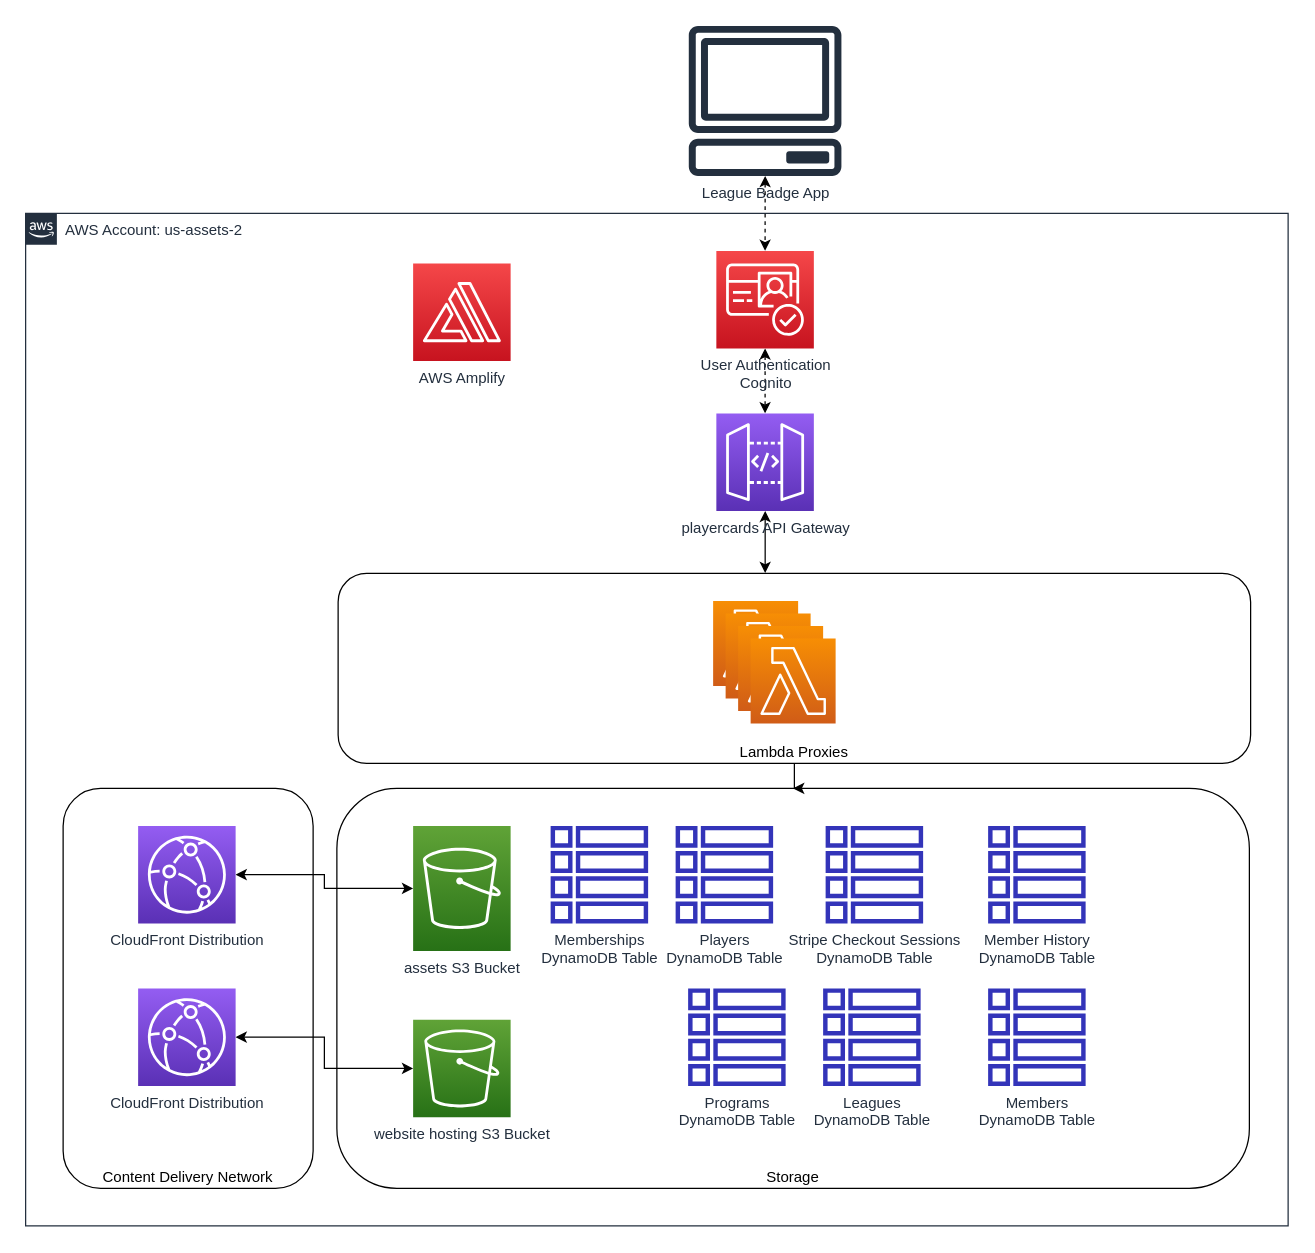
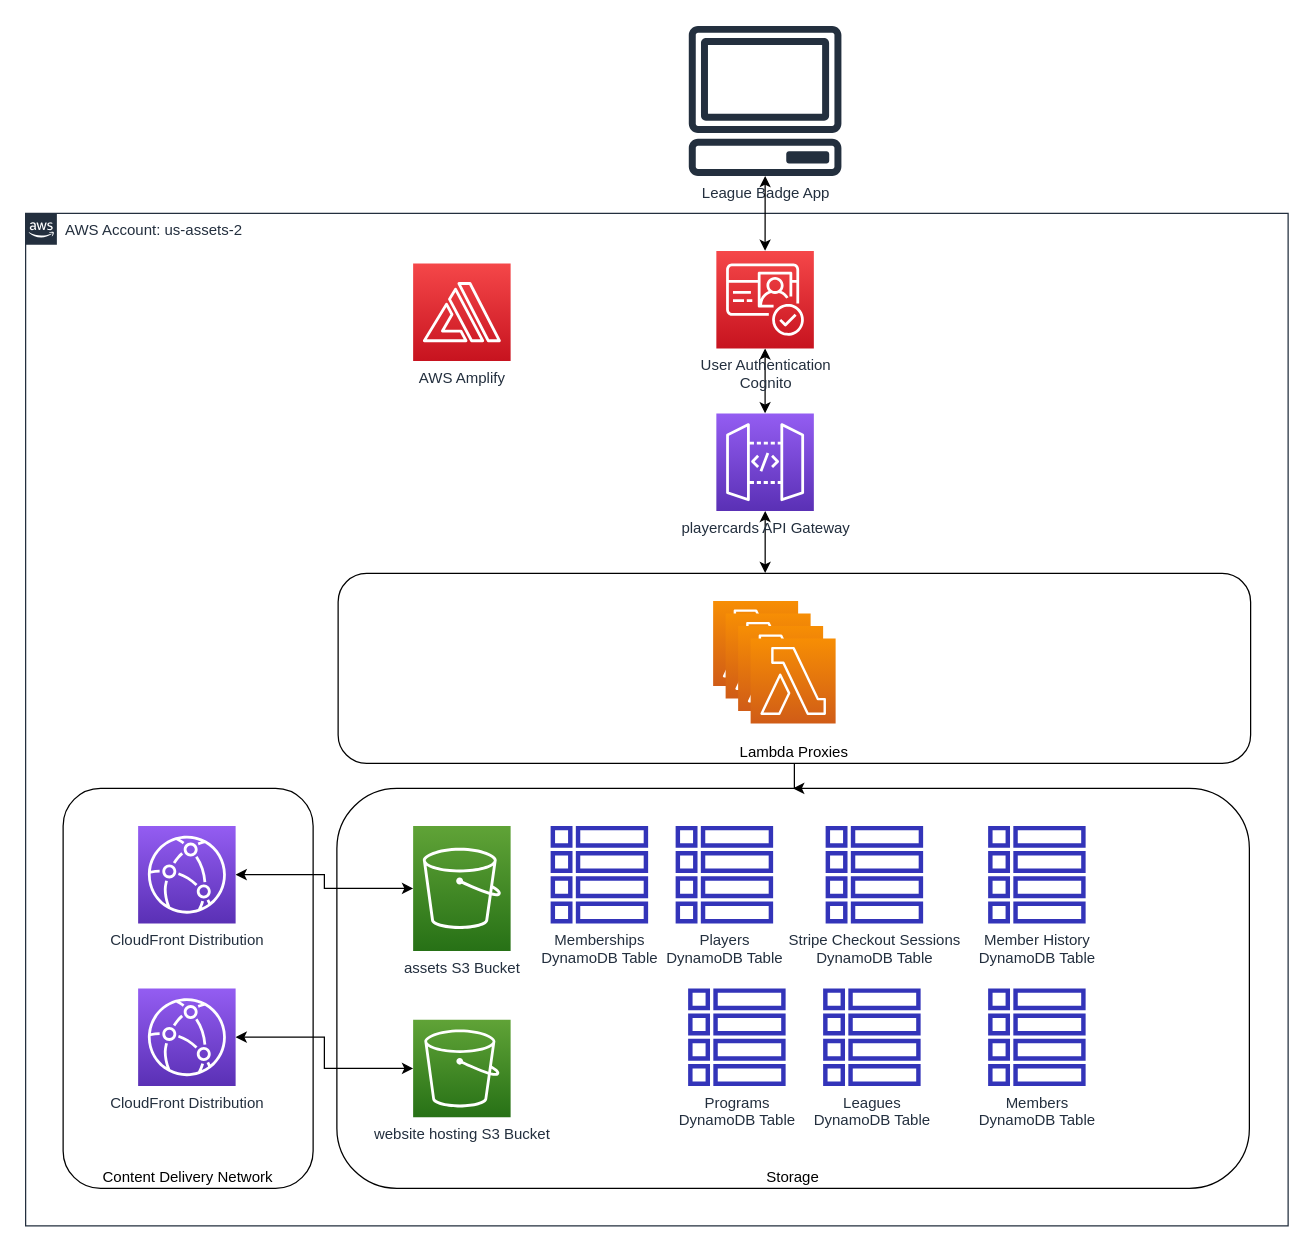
(765, 216) -> (765, 216)
(765, 380) -> (765, 380)
